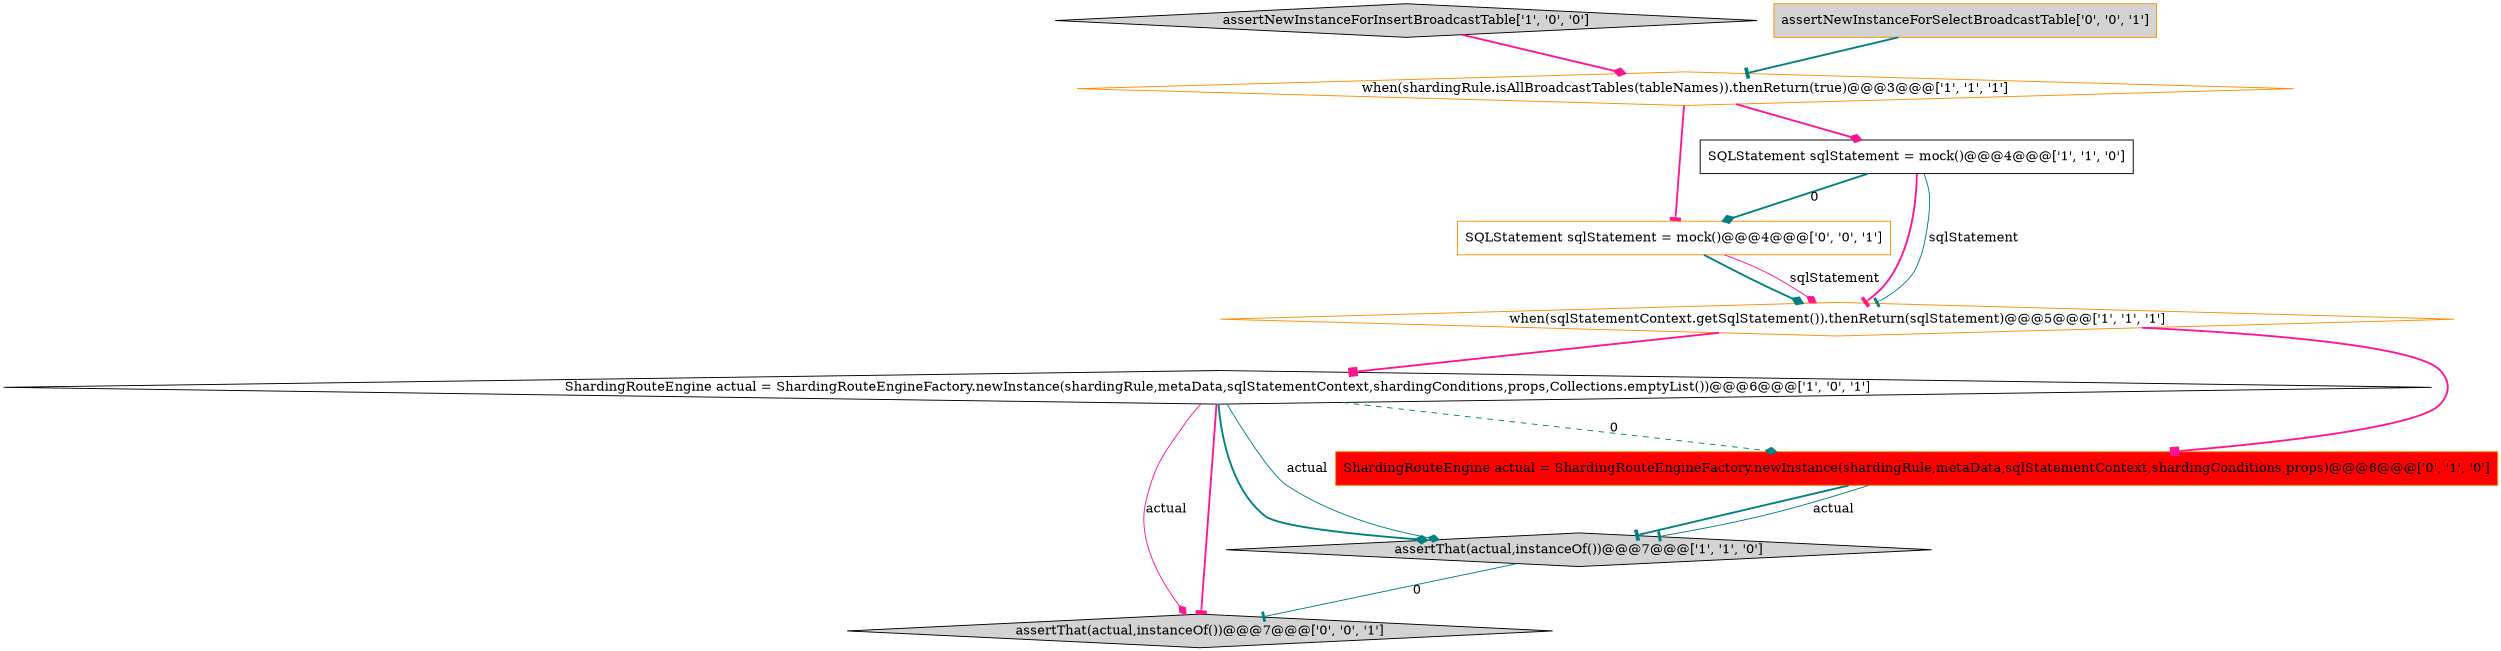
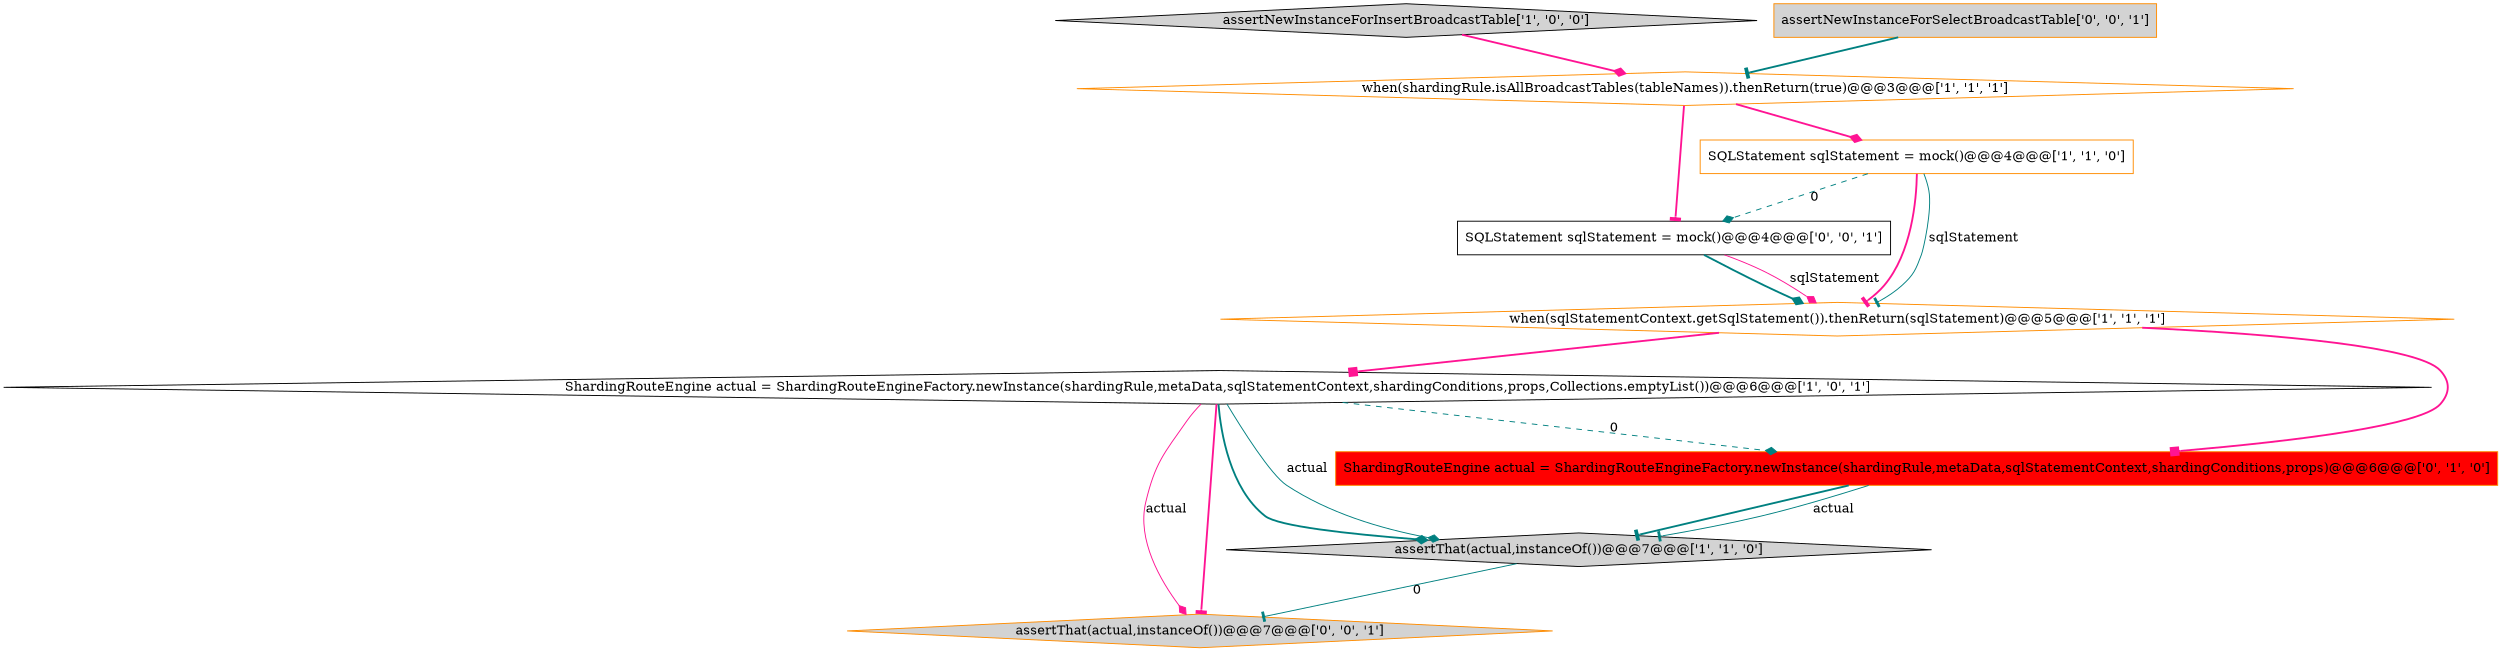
(1917, 157) -> (1917, 157)
(1801, 196) -> (1801, 196)
(1674, 238) -> (1674, 238)
(1200, 631) -> (1200, 631)
